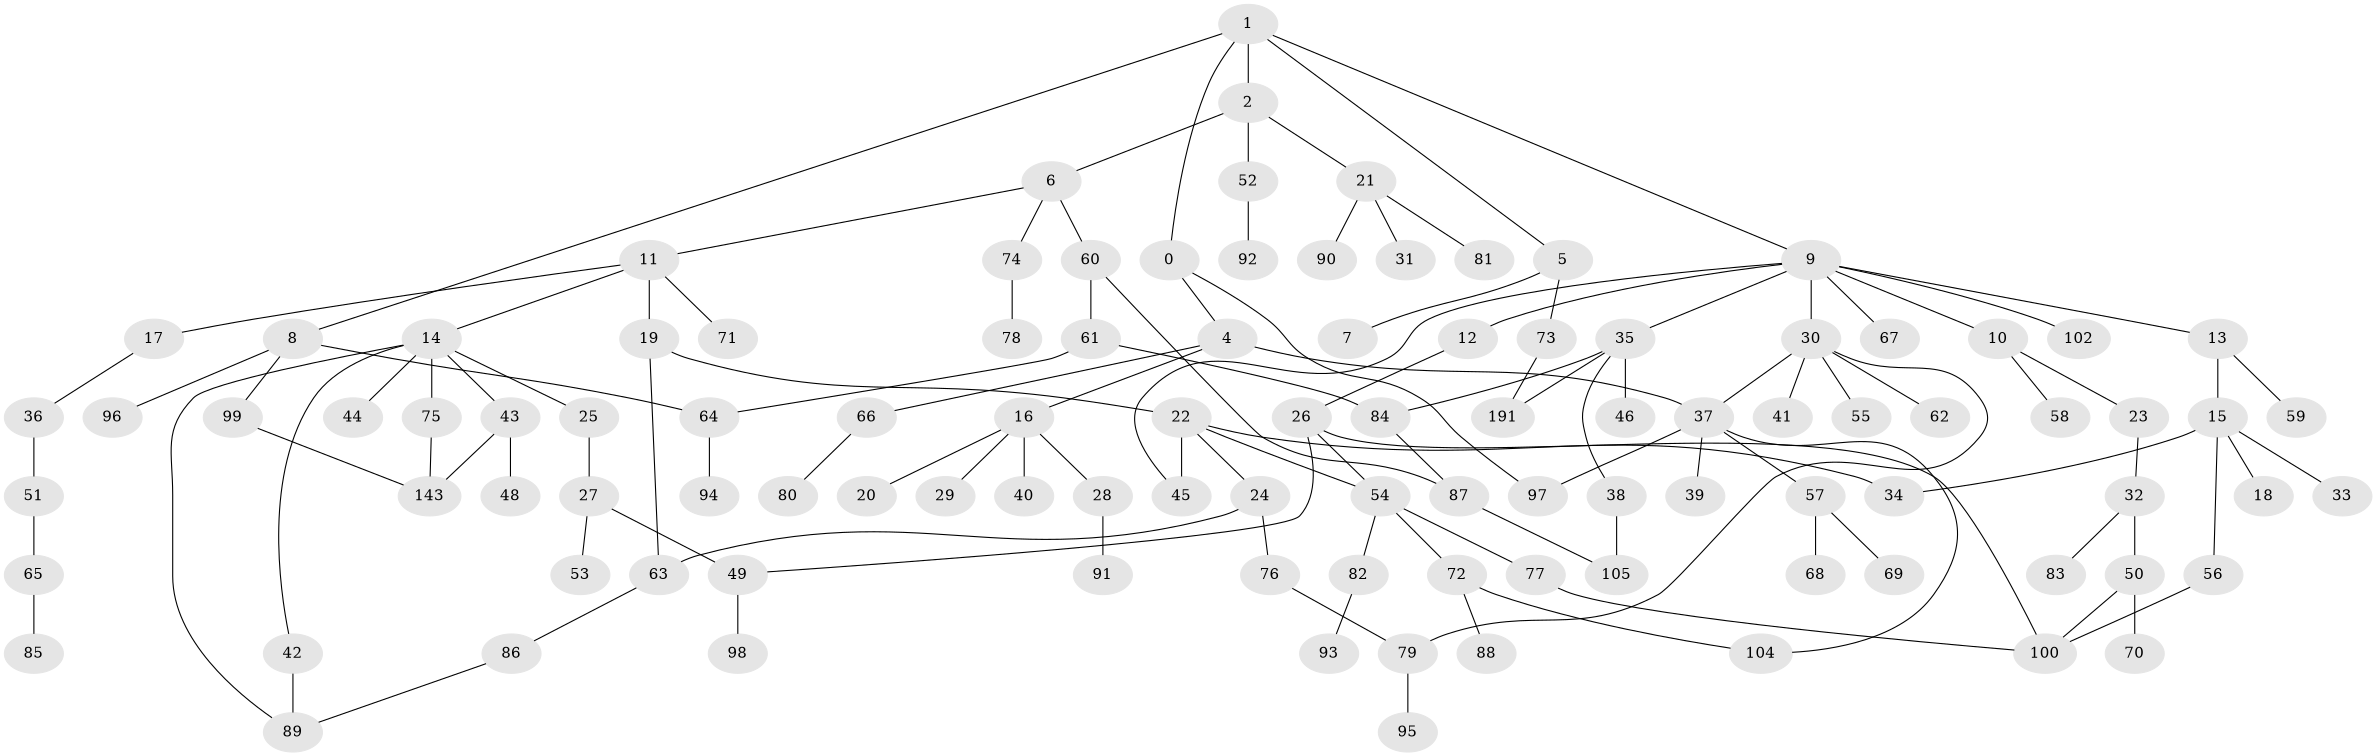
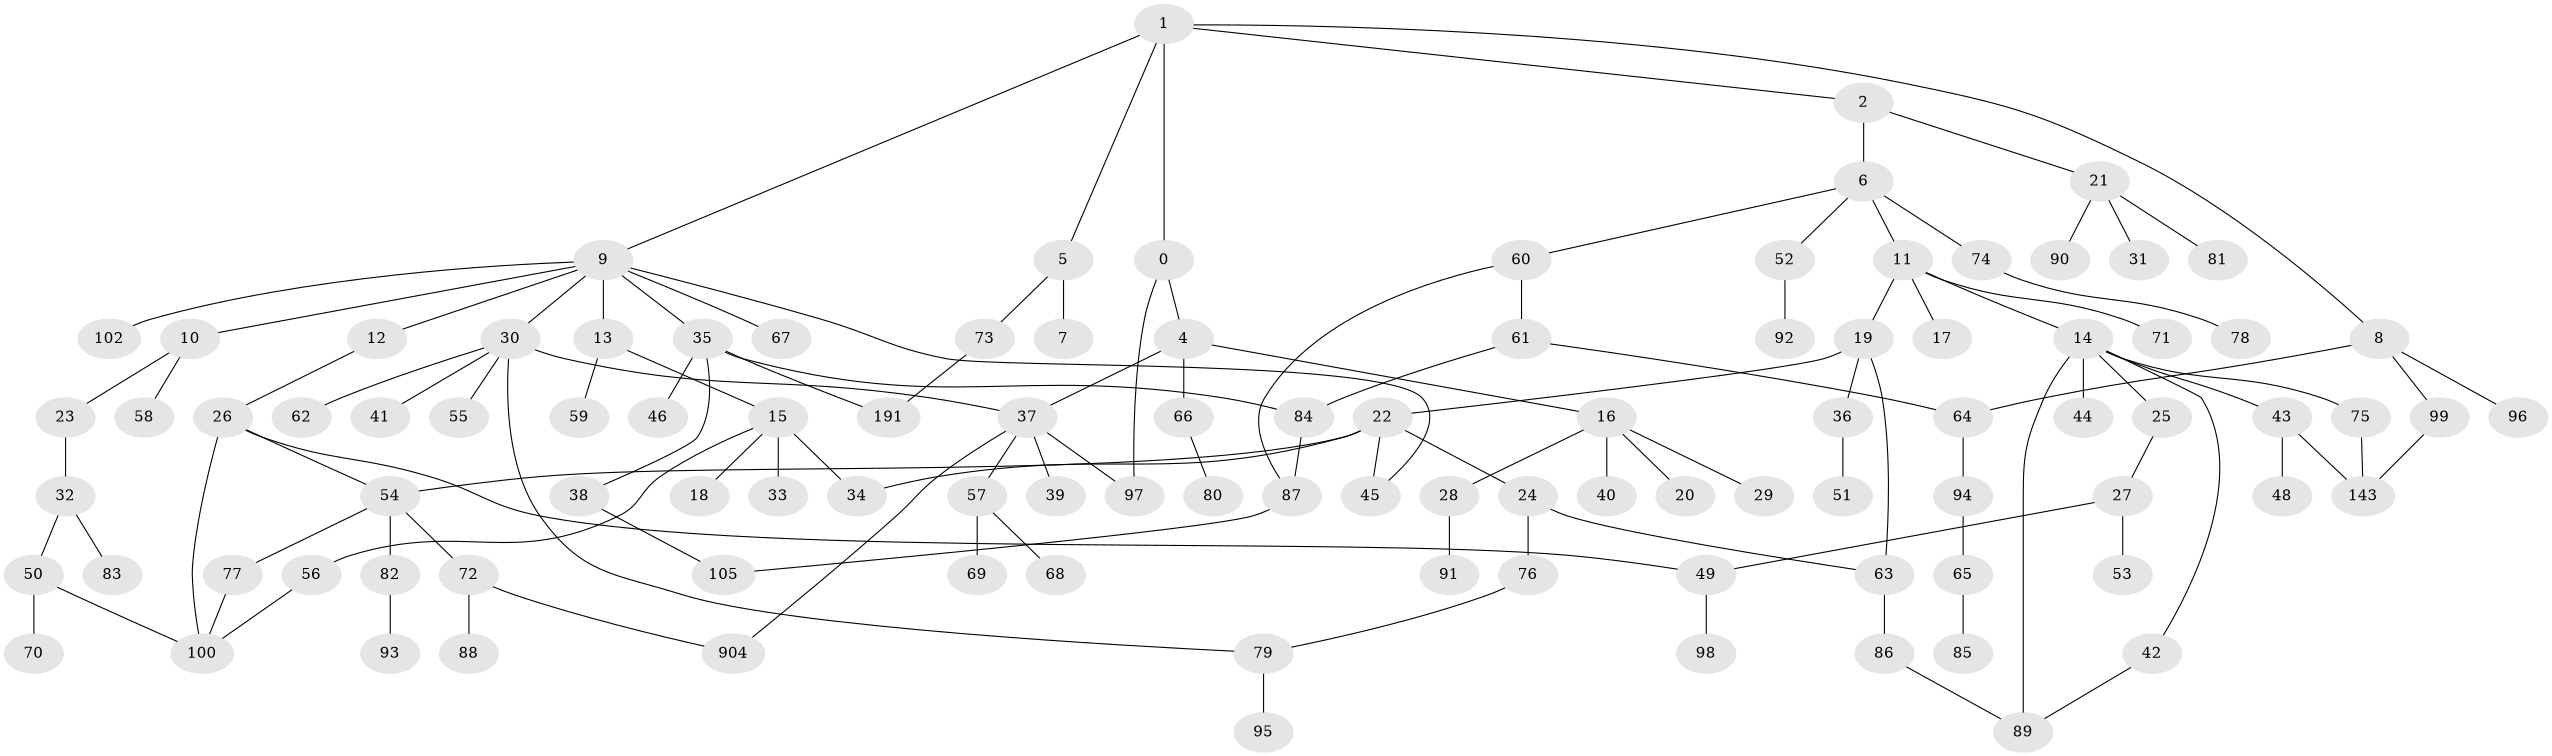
(1248, 142) -> (1824, 221)
(94, 378) -> (1853, 378)
(34, 536) -> (1963, 536)
(1761, 654) -> (733, 654)
